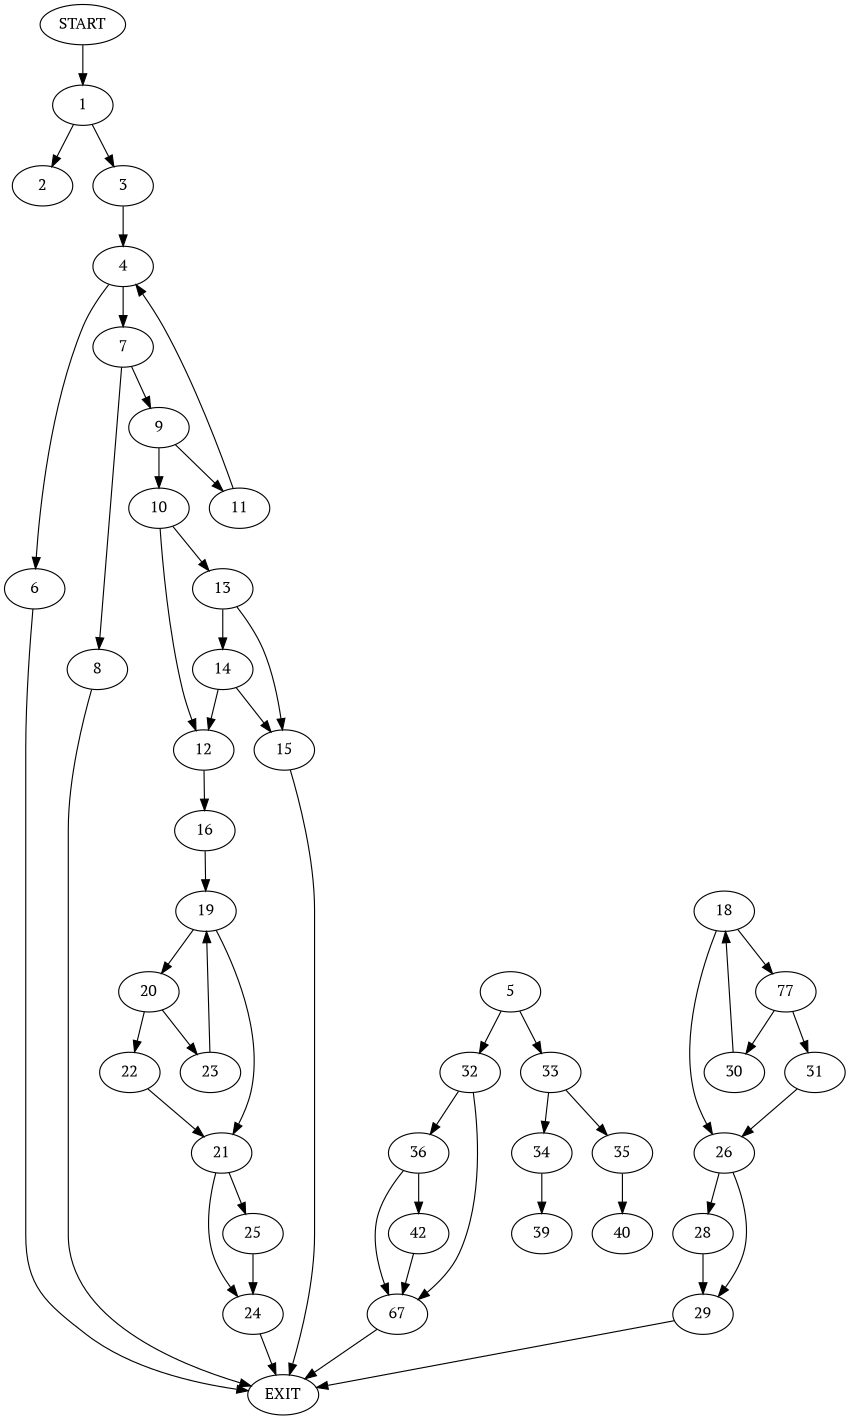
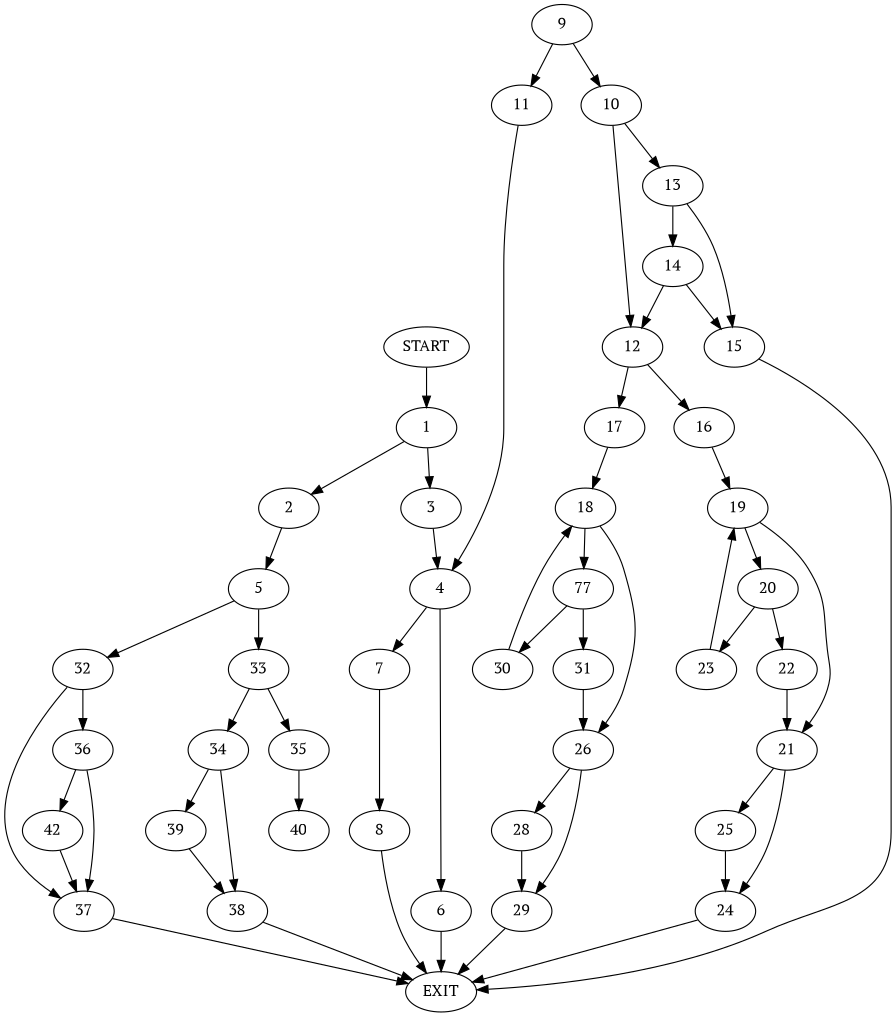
(139, 382) -> none
none -> (615, 428)
none -> (276, 543)
none -> (237, 911)
(397, 1314) -> (84, 911)
